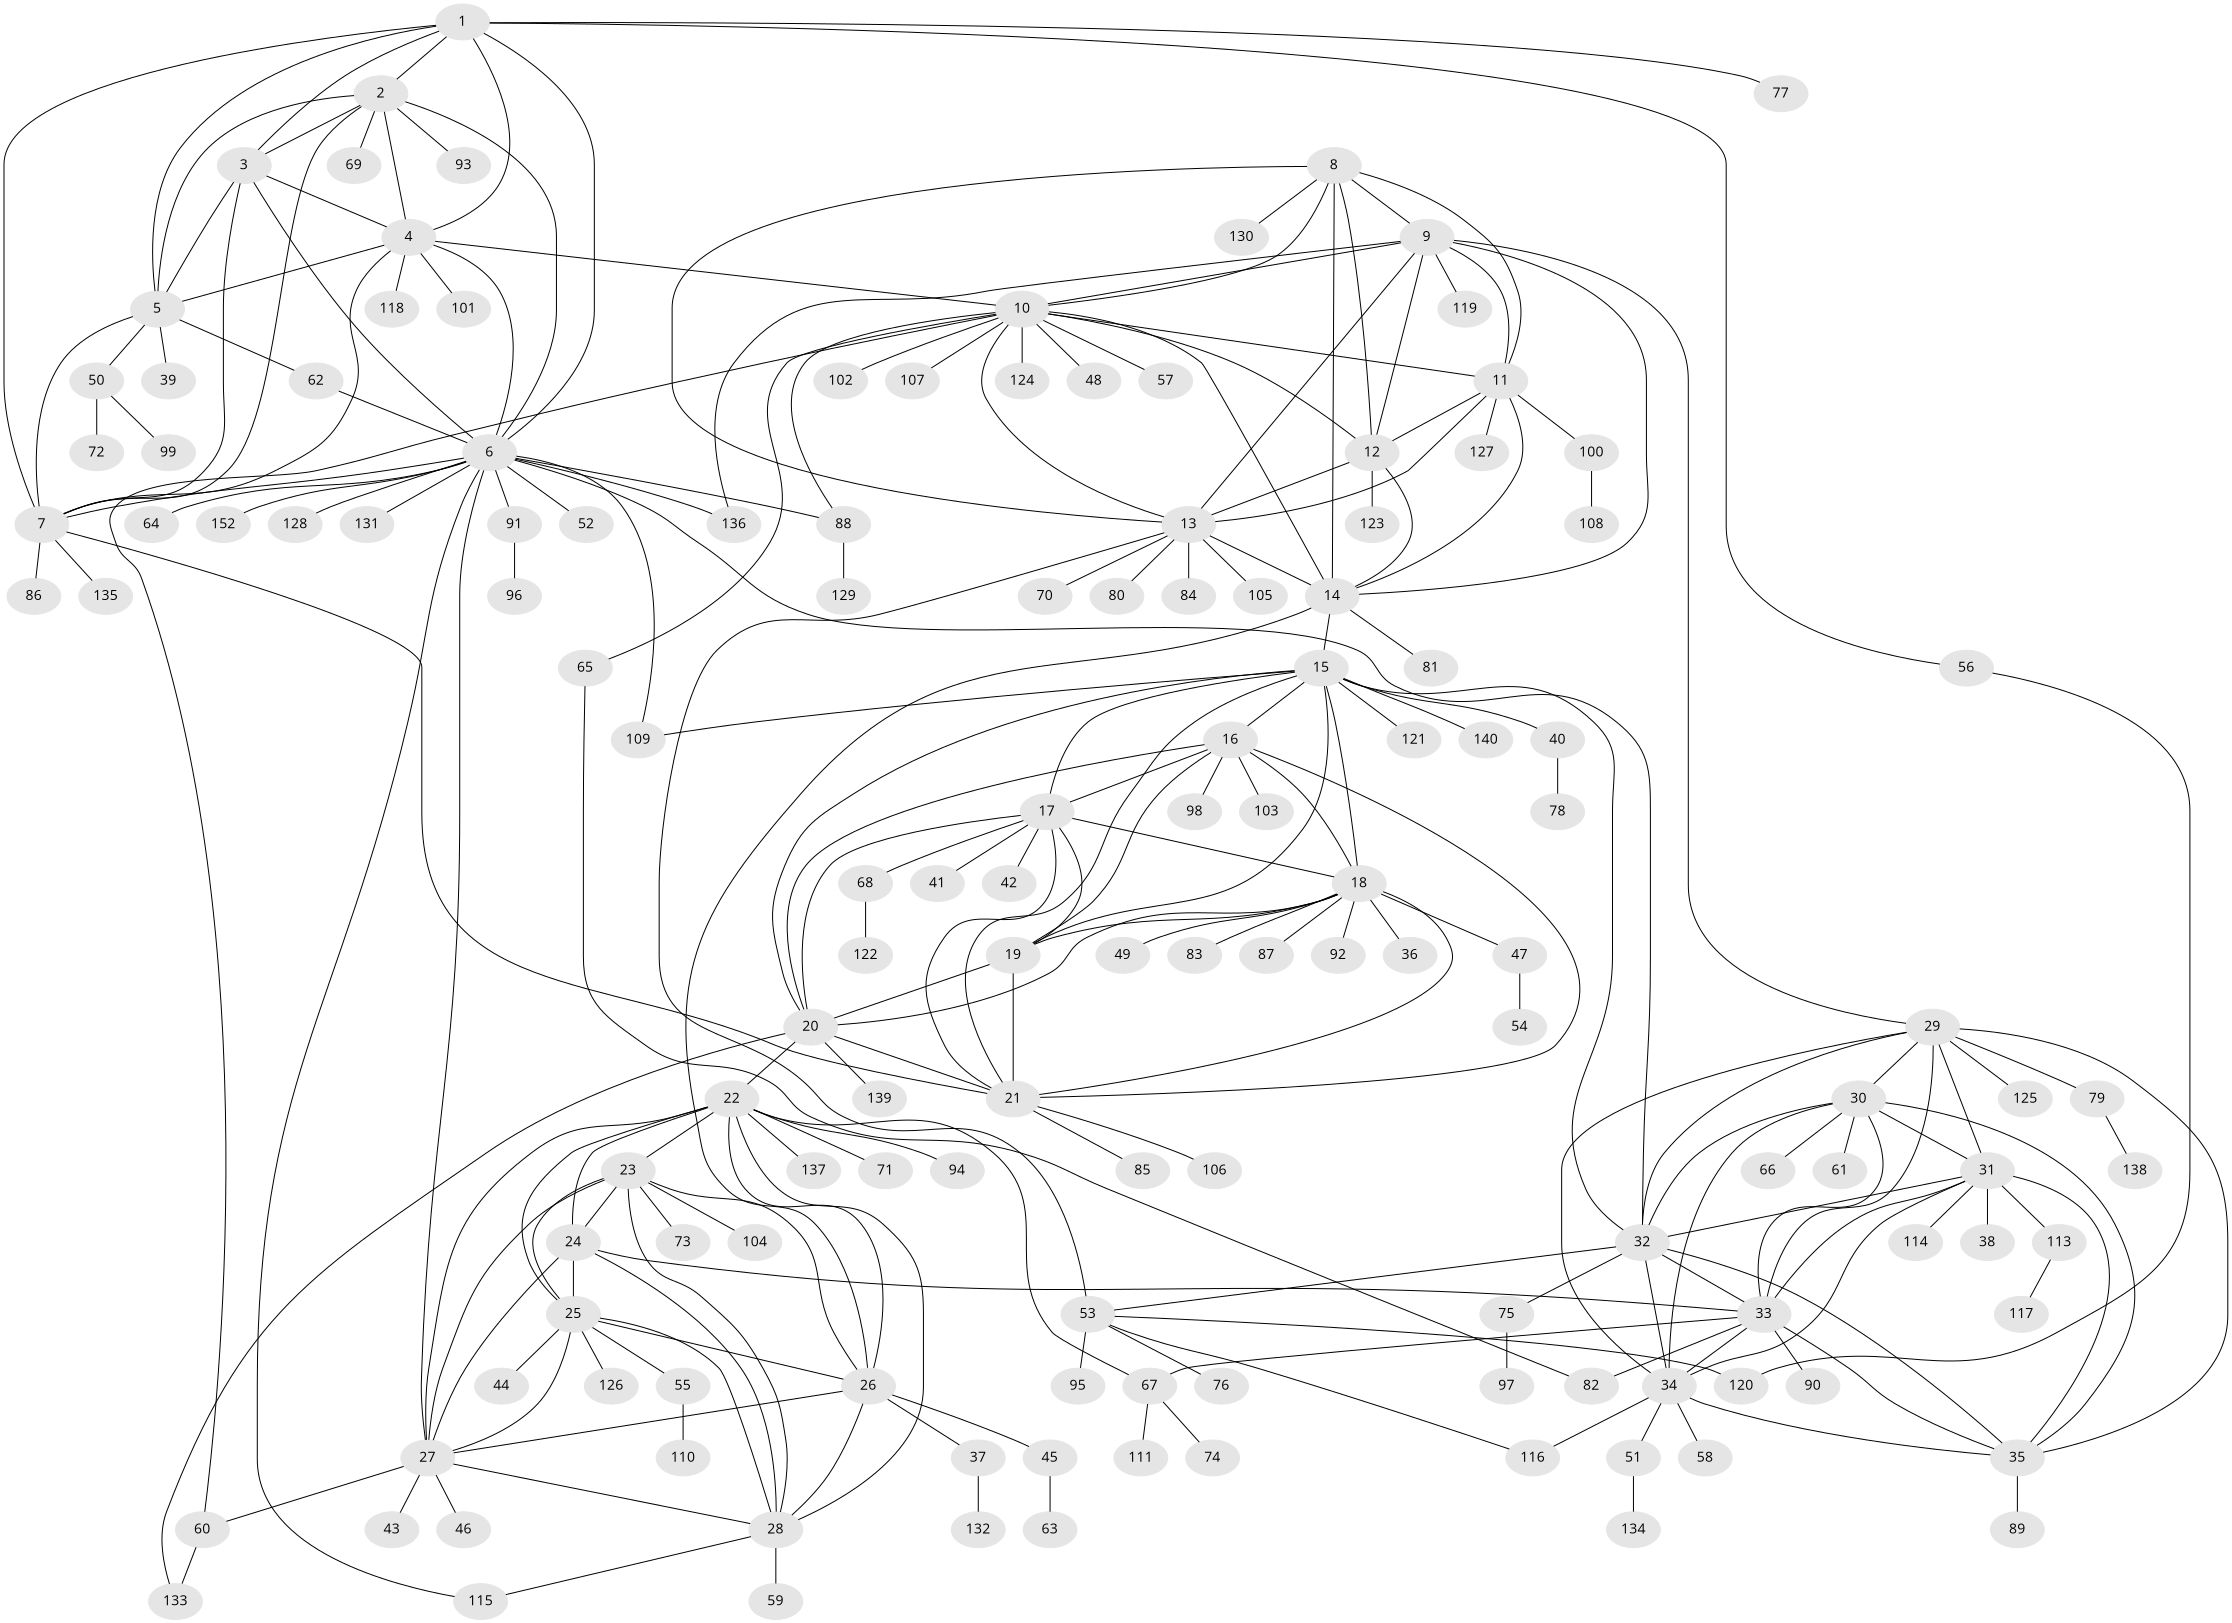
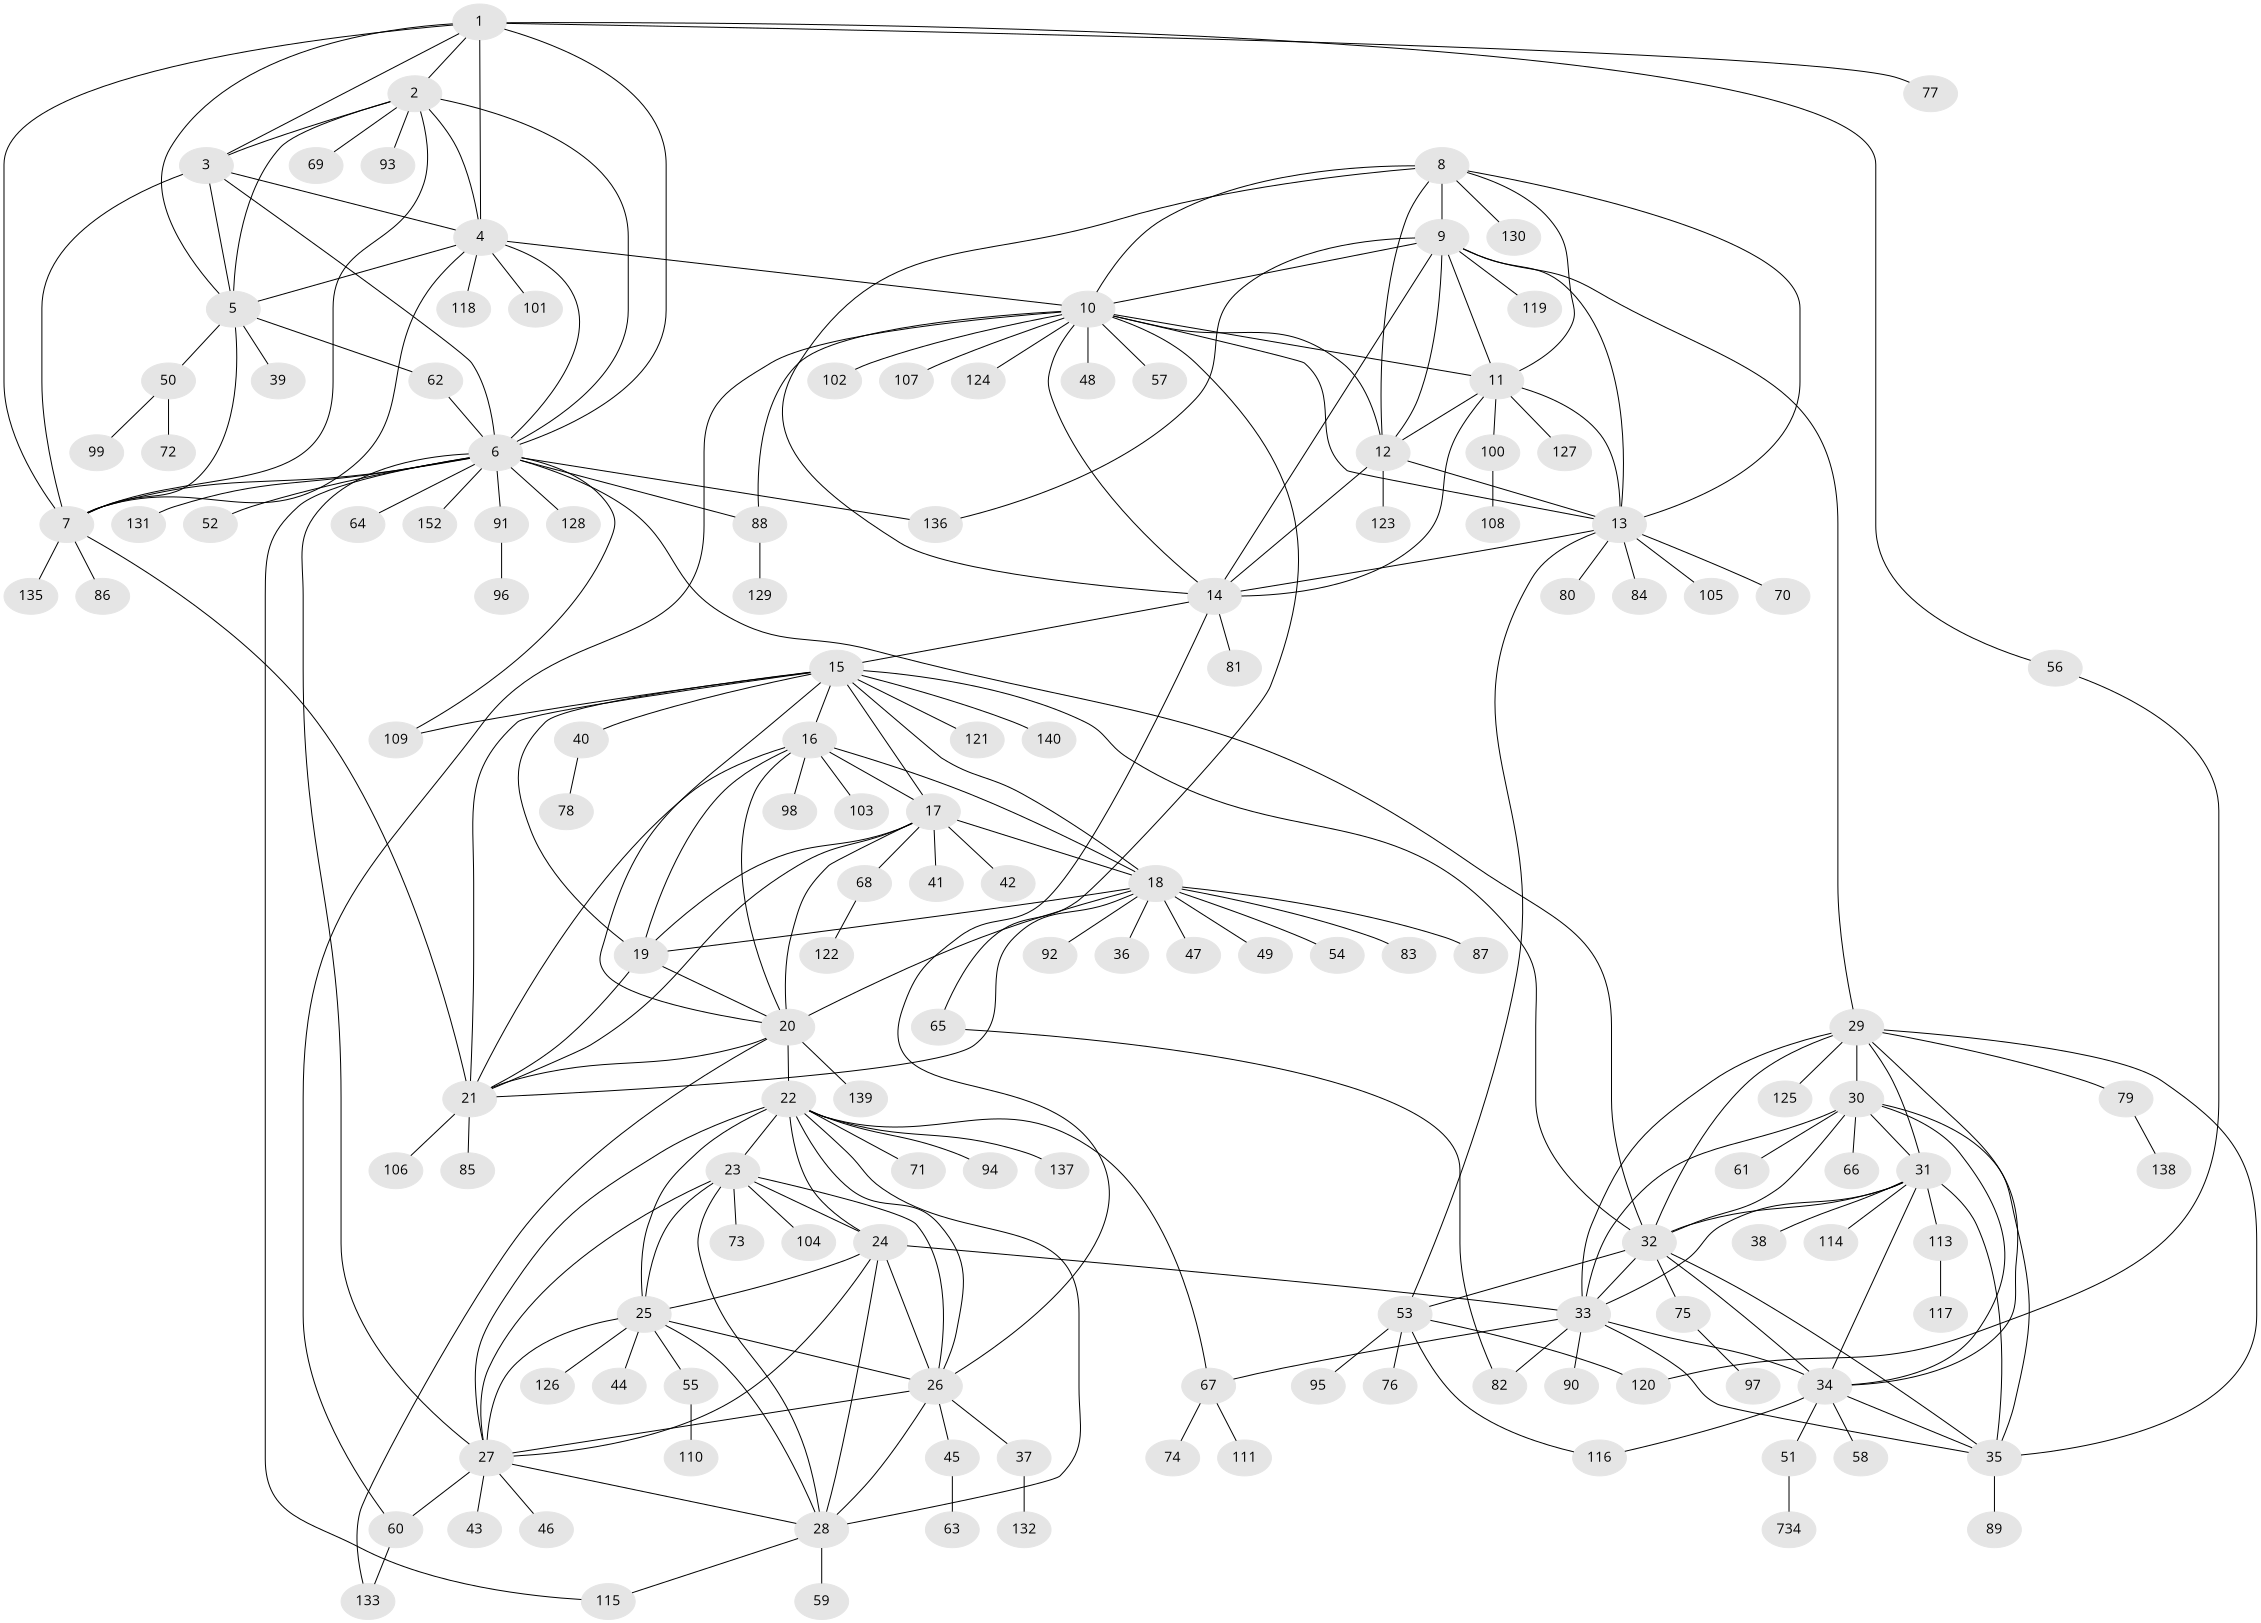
(1520, 991) -> (1248, 917)
none -> (908, 1314)
(1633, 1530) -> (1789, 1530)
